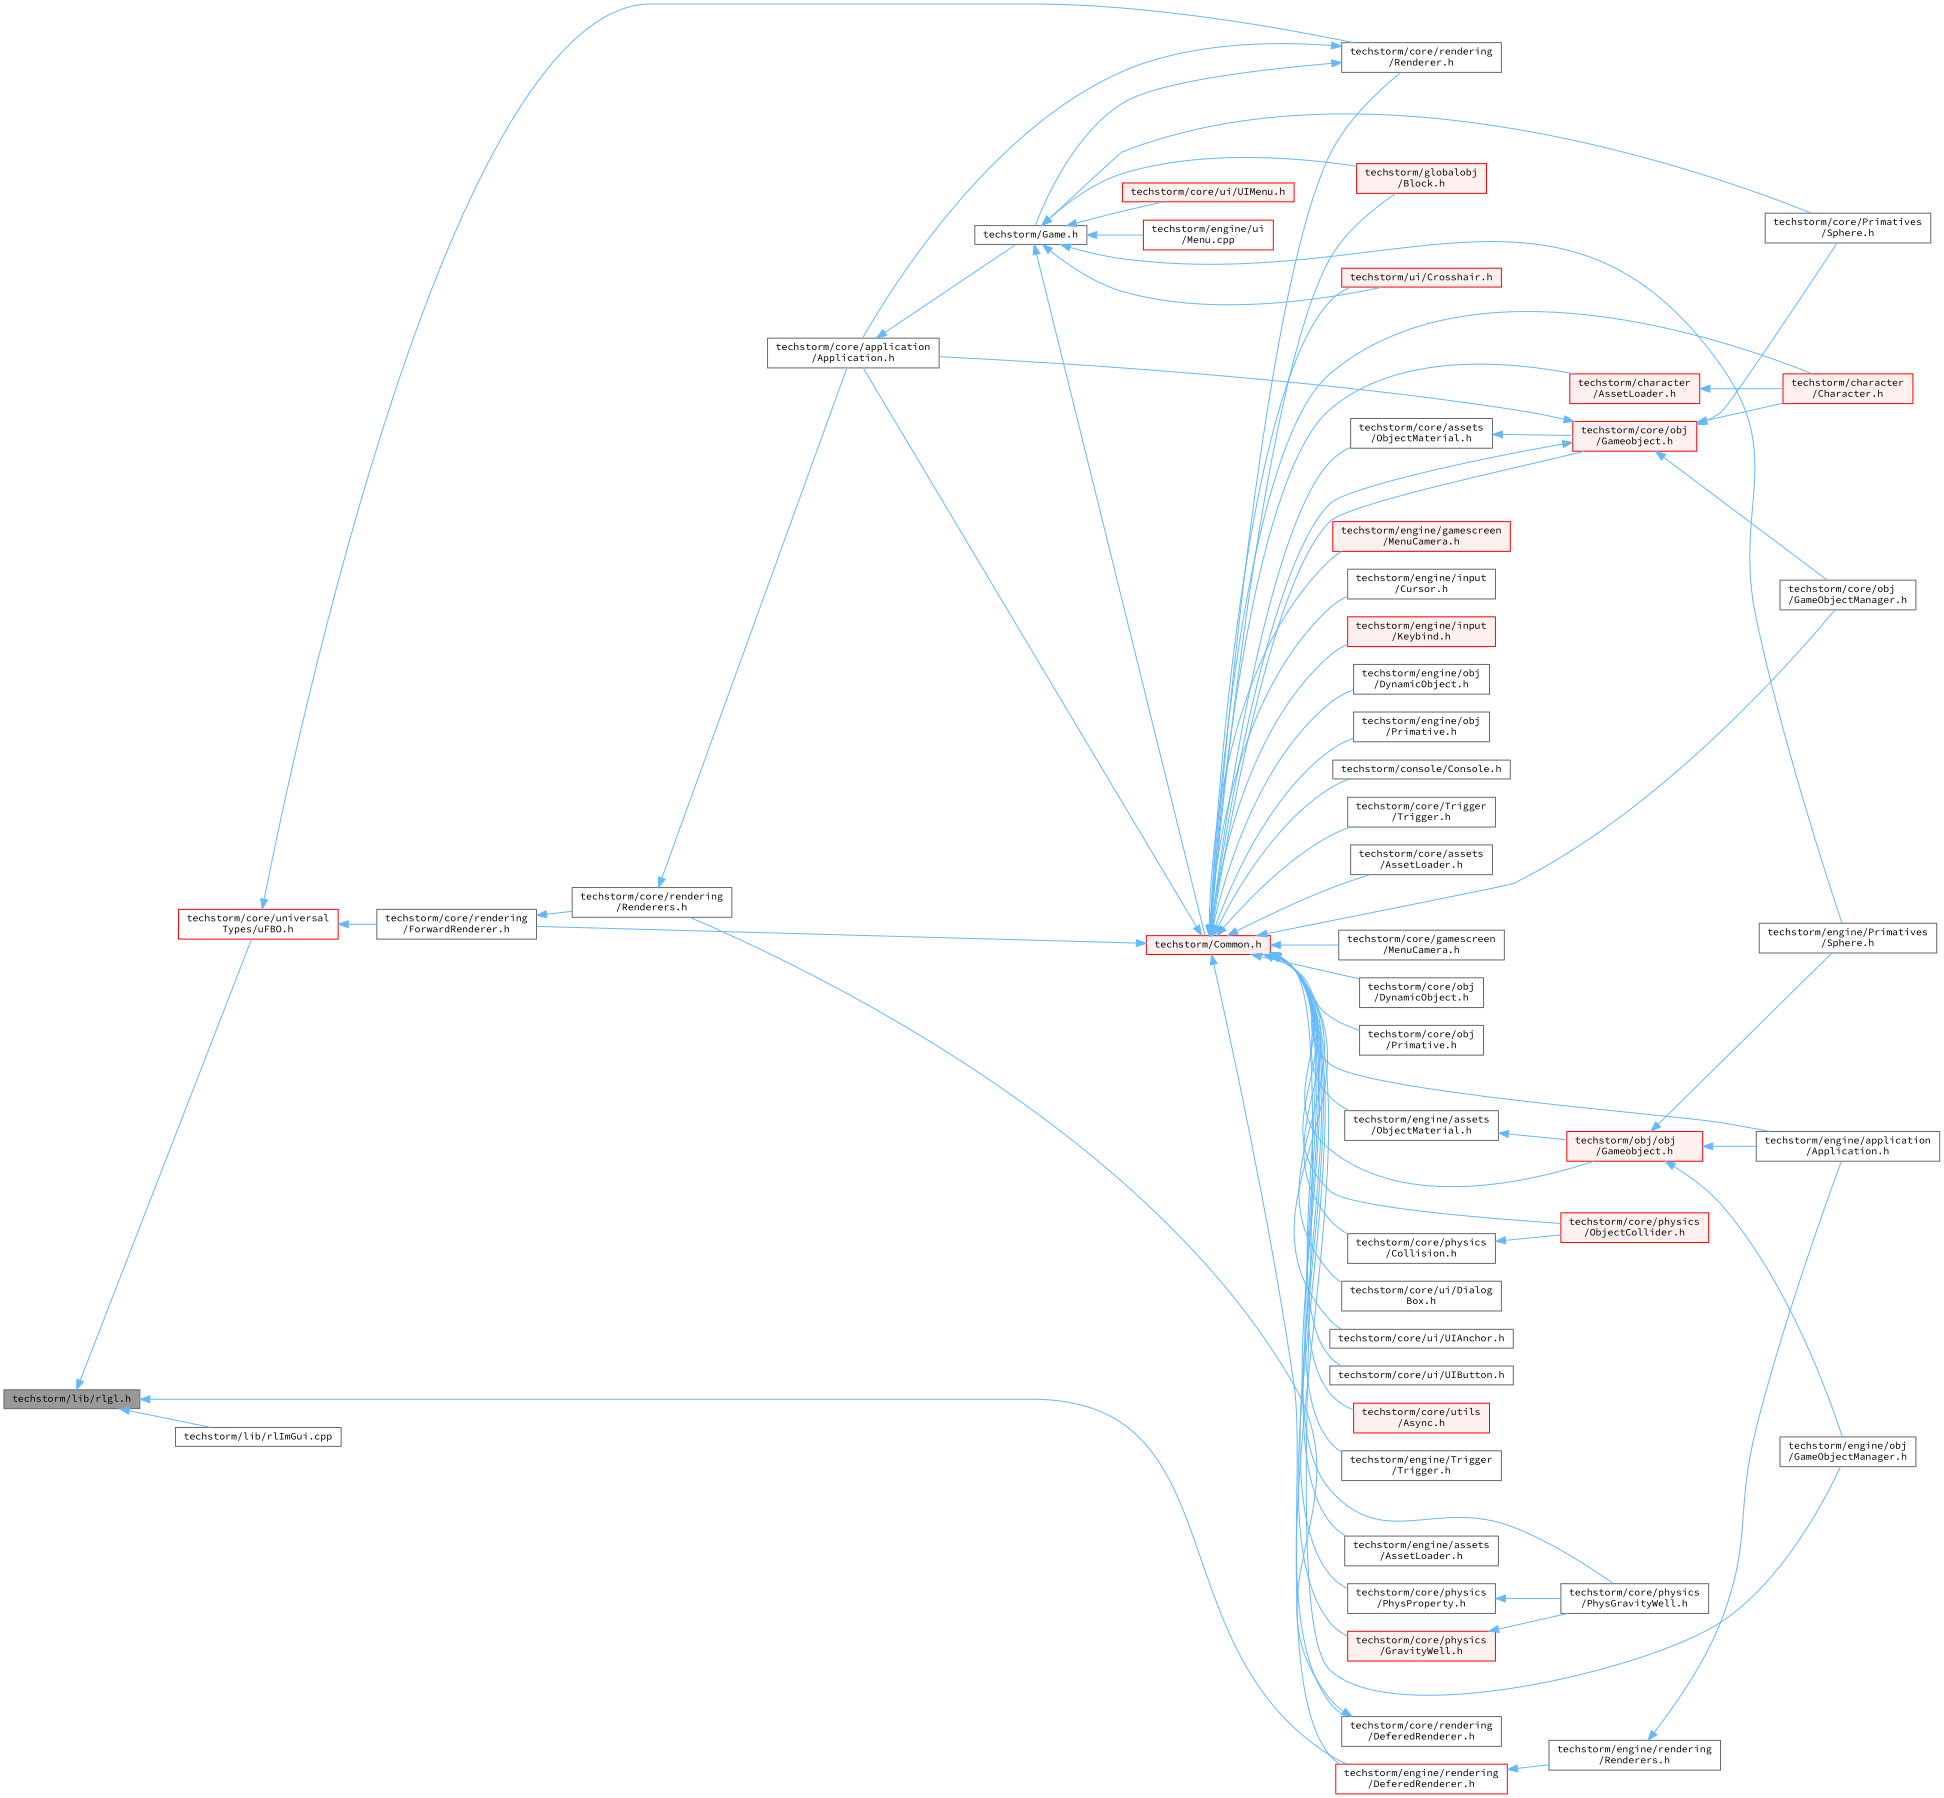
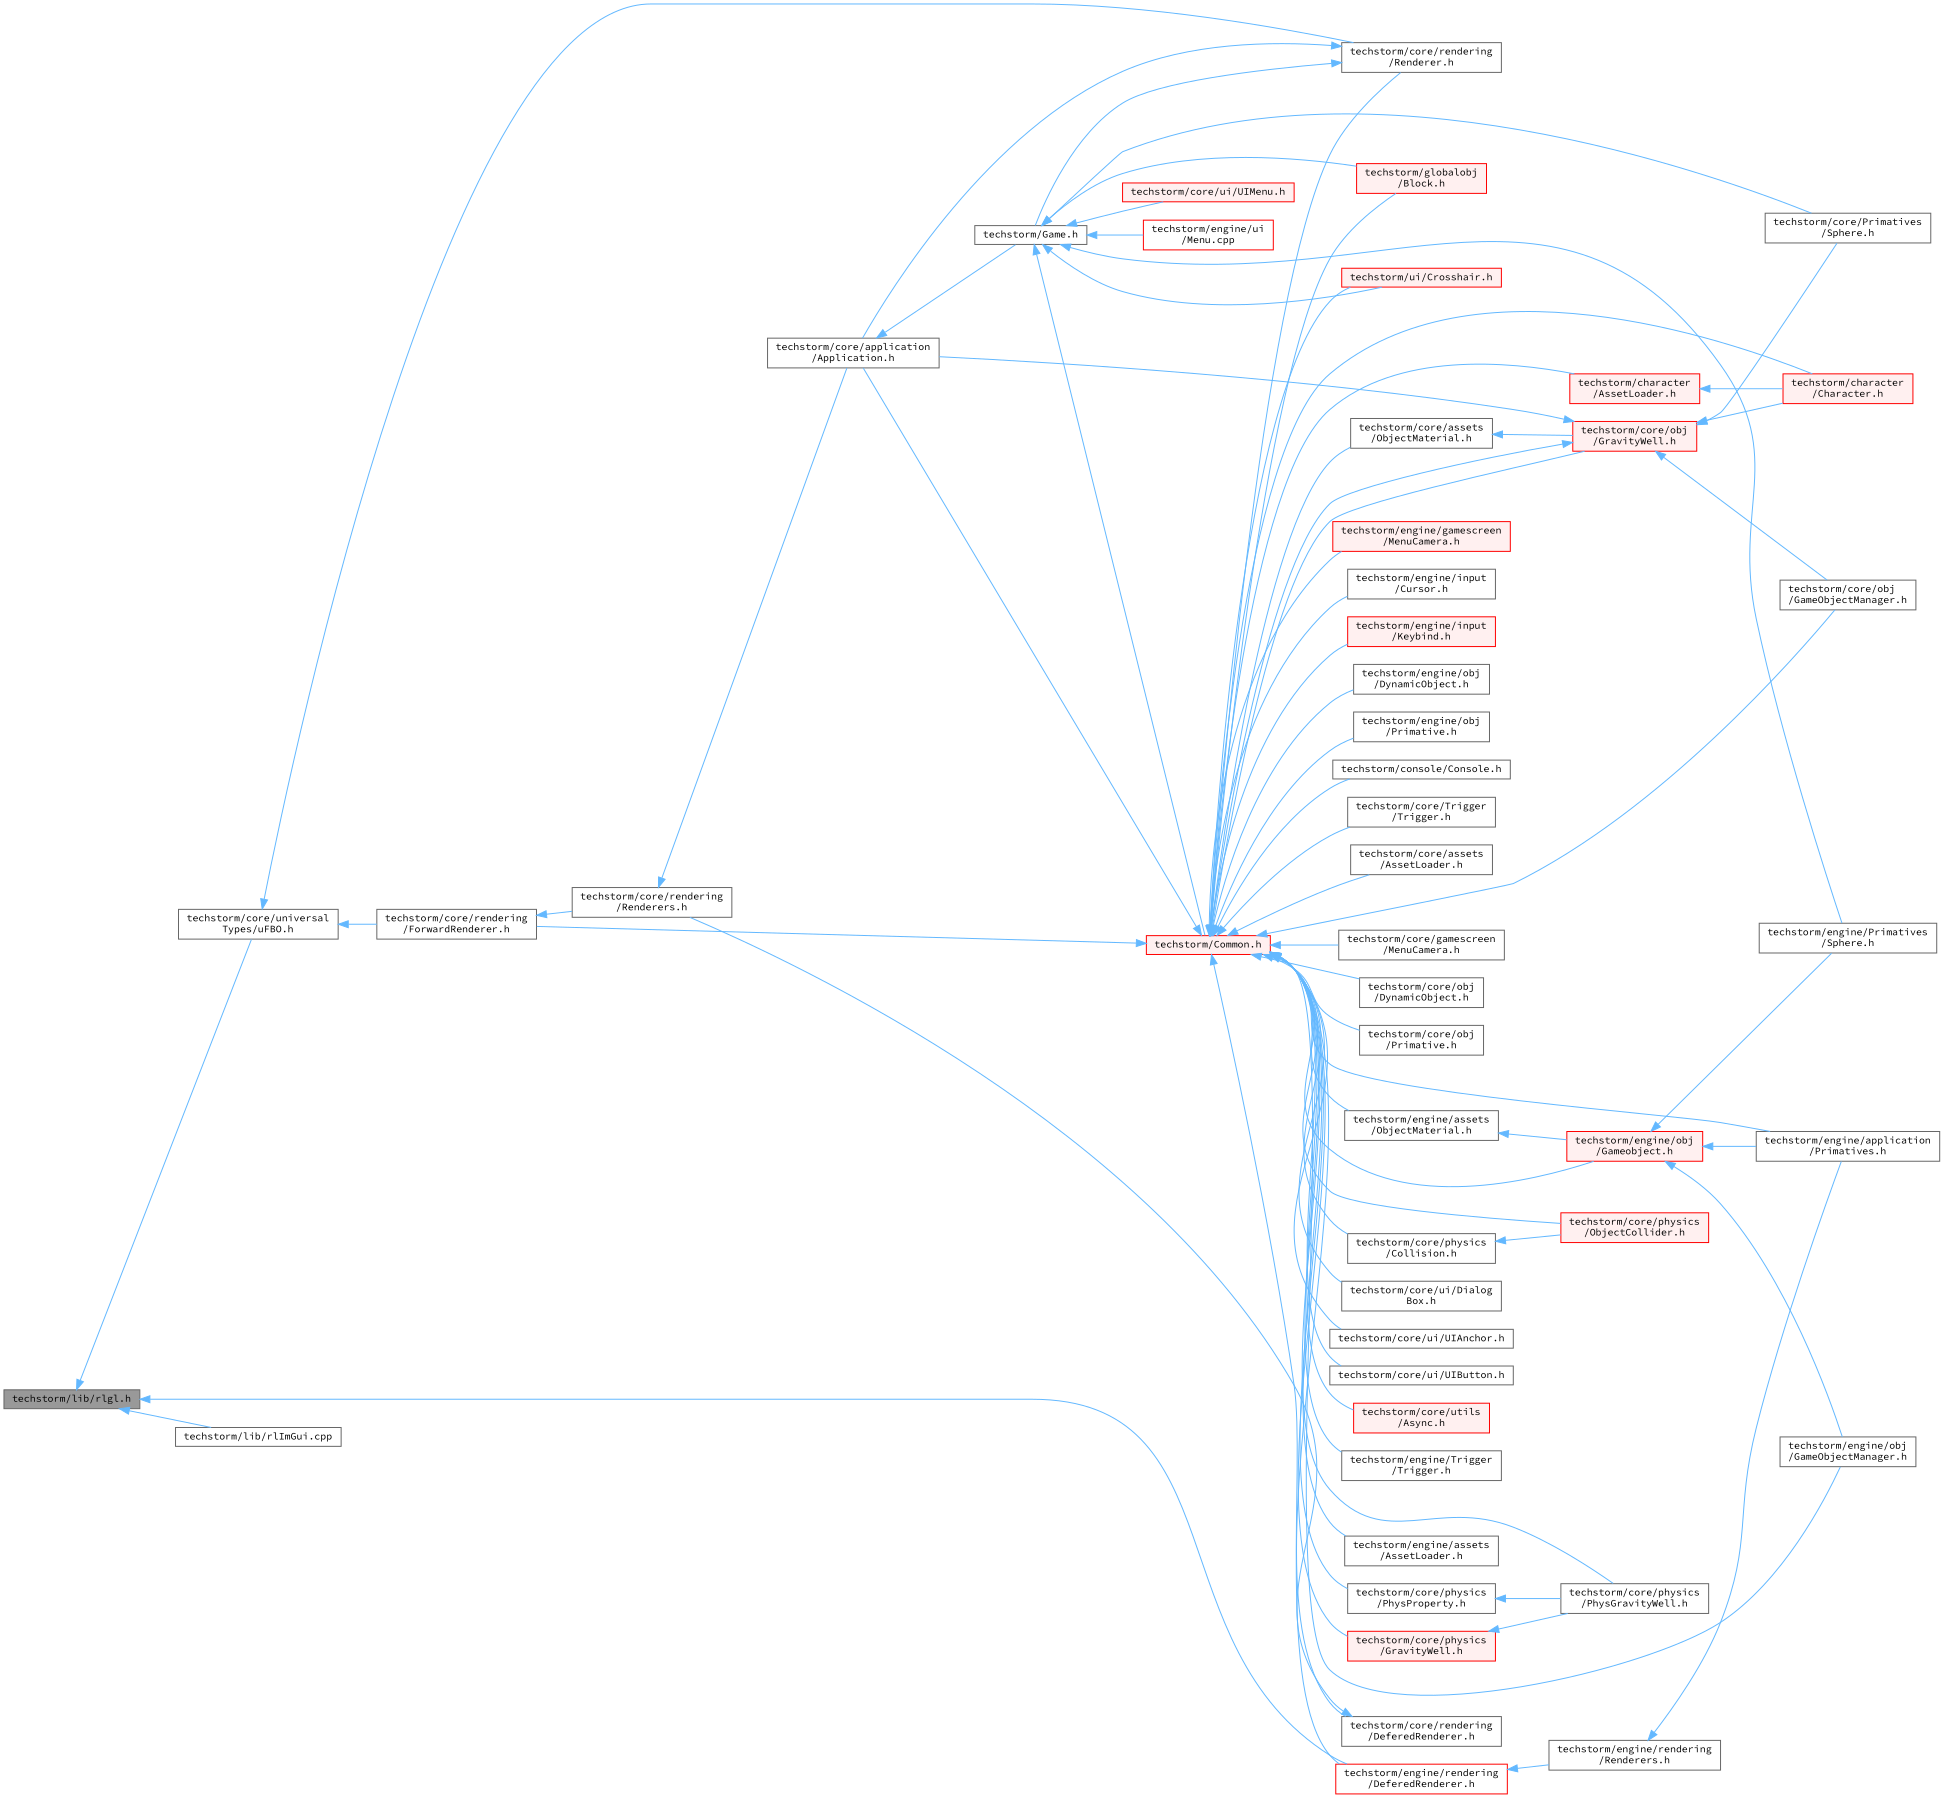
(1635, 436) -> (1635, 436)
(258, 924) -> (258, 924)
(1635, 1146) -> (1635, 1146)
(1848, 1146) -> (1848, 1146)
